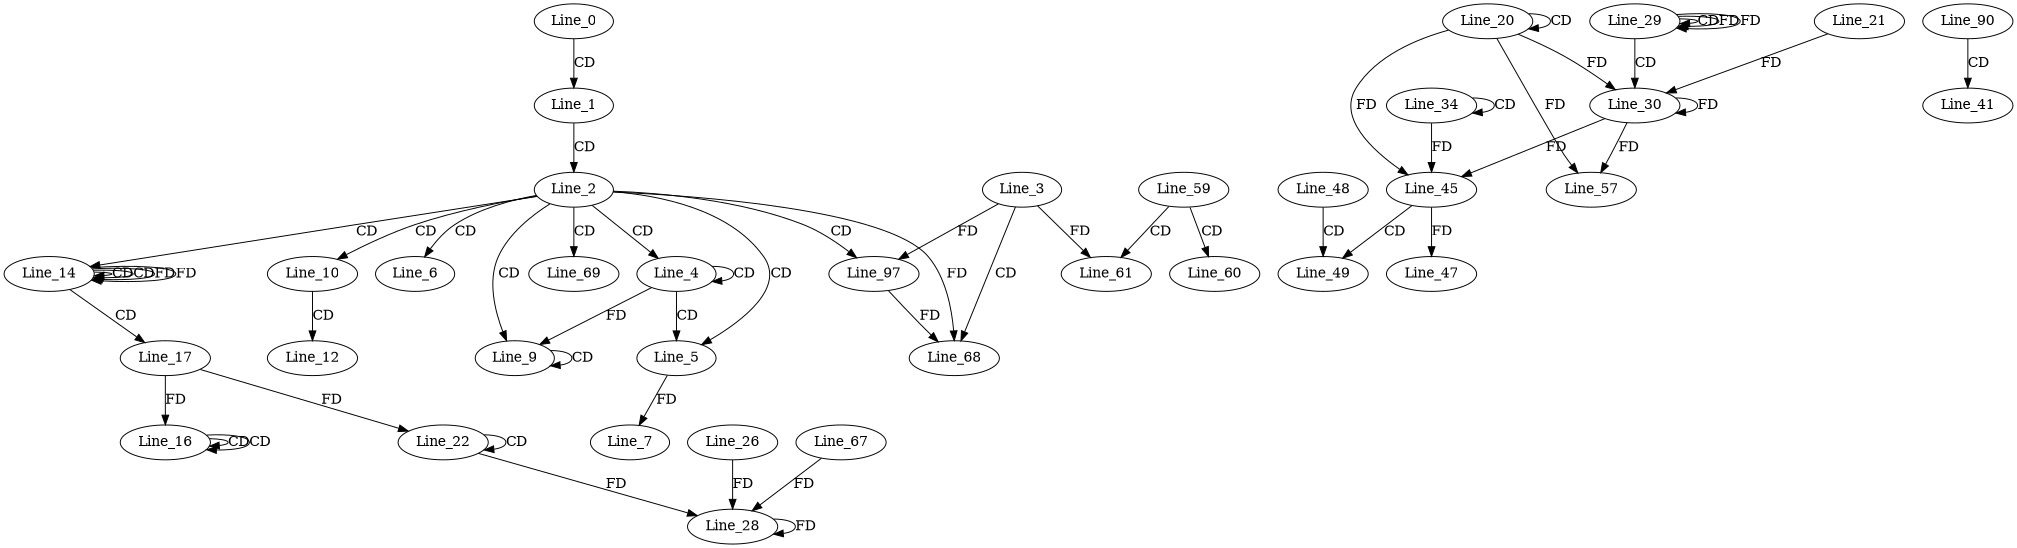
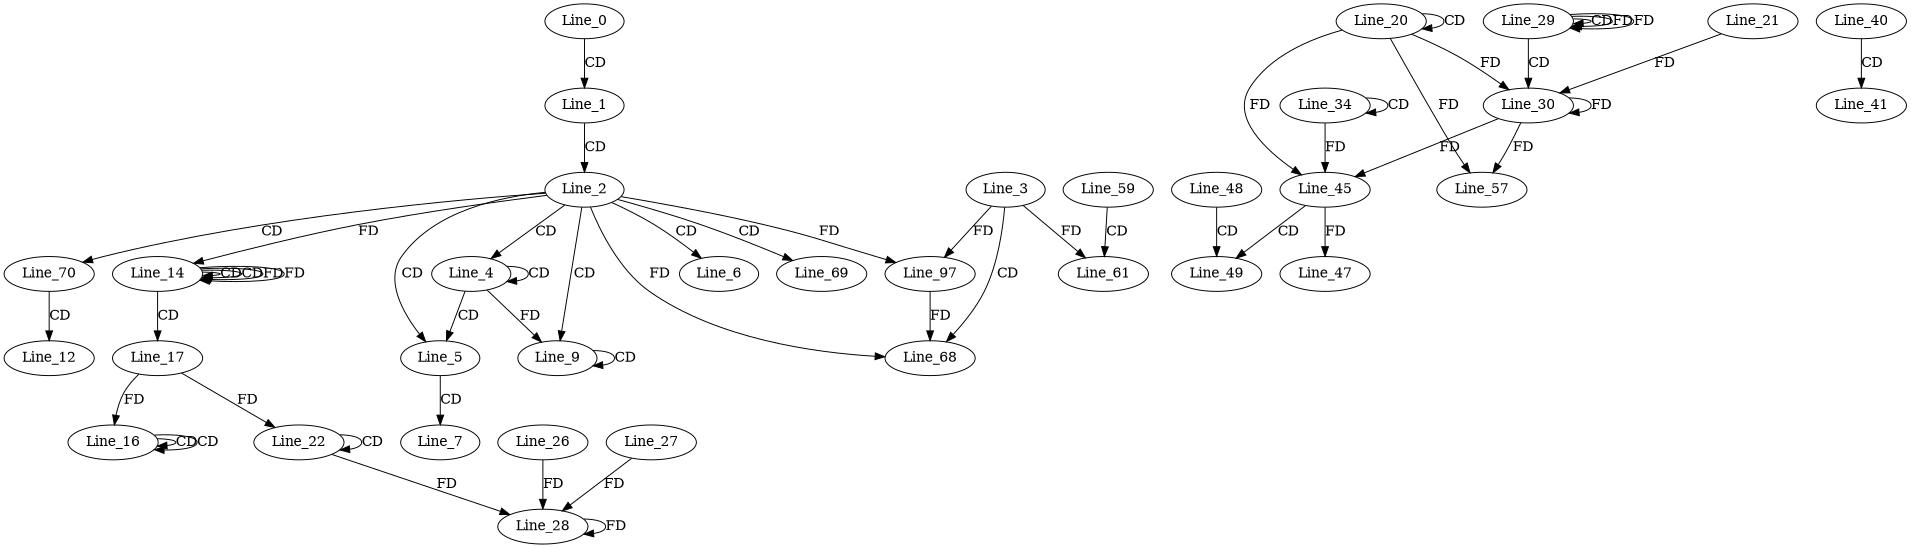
(1968, 21) -> (1861, 21)
(367, 232) -> (369, 232)
(841, 232) -> (829, 232)
(312, 274) -> (49, 274)
(1215, 274) -> none
(667, 400) -> (451, 400)
(841, 442) -> (651, 442)
